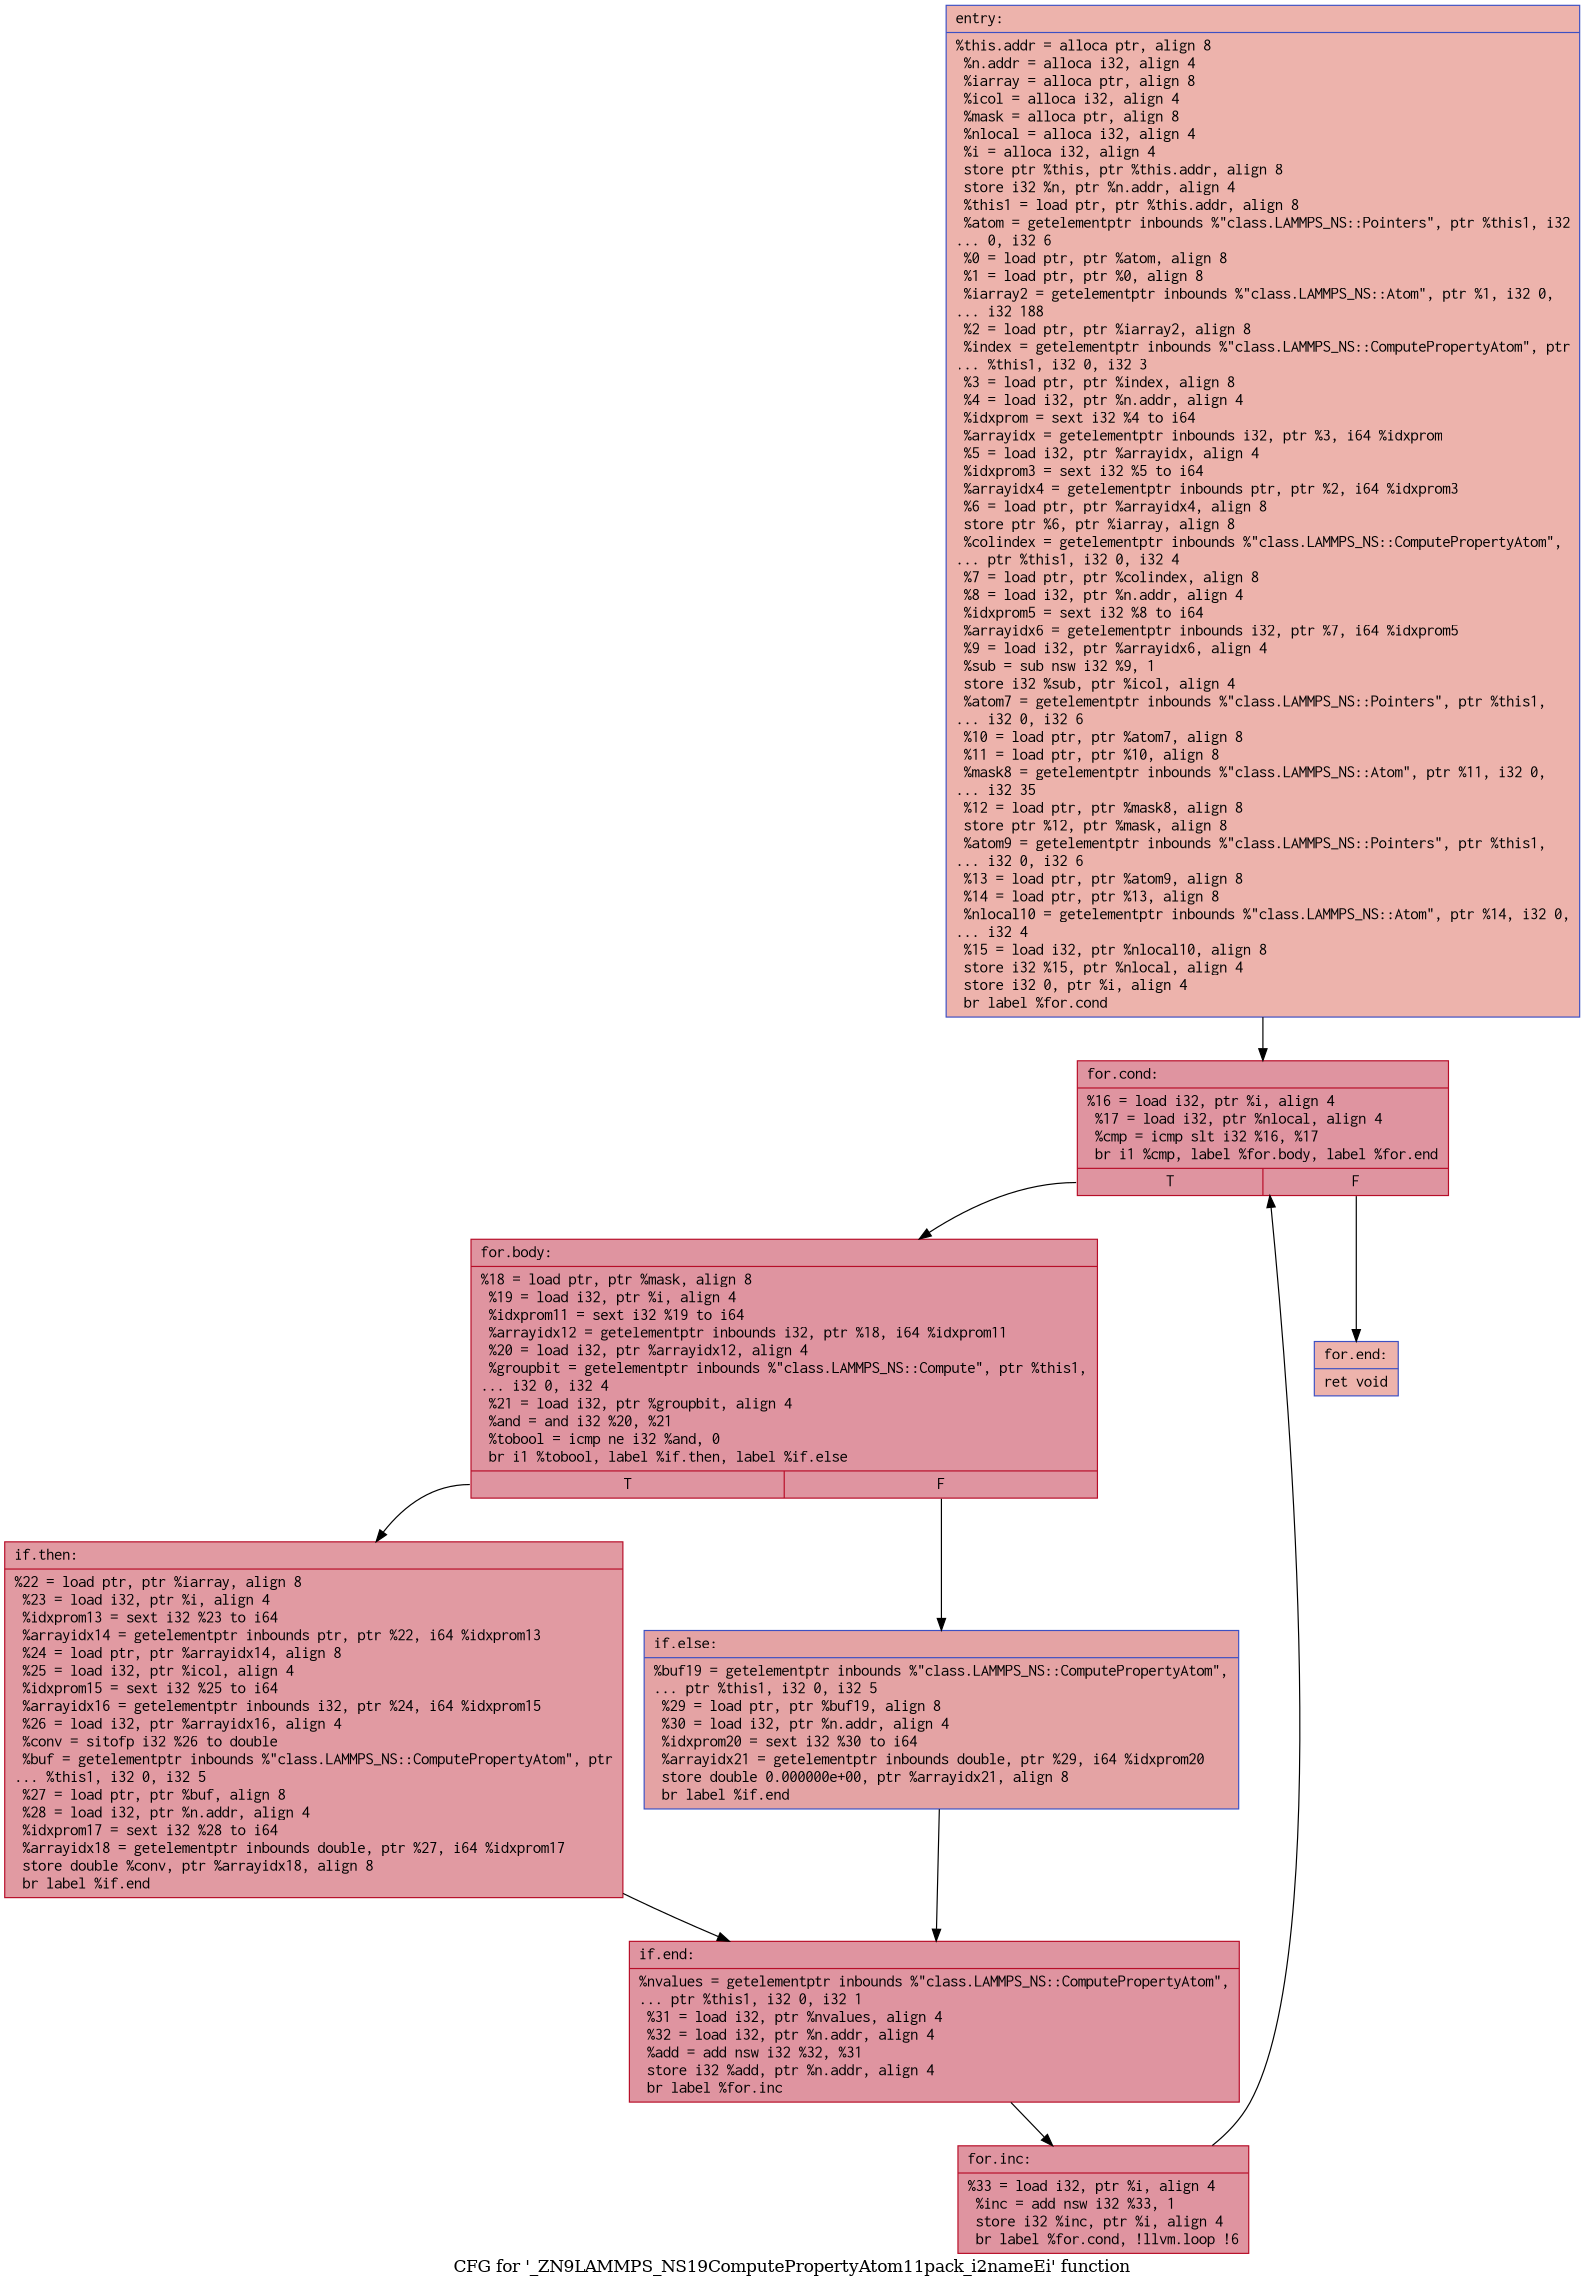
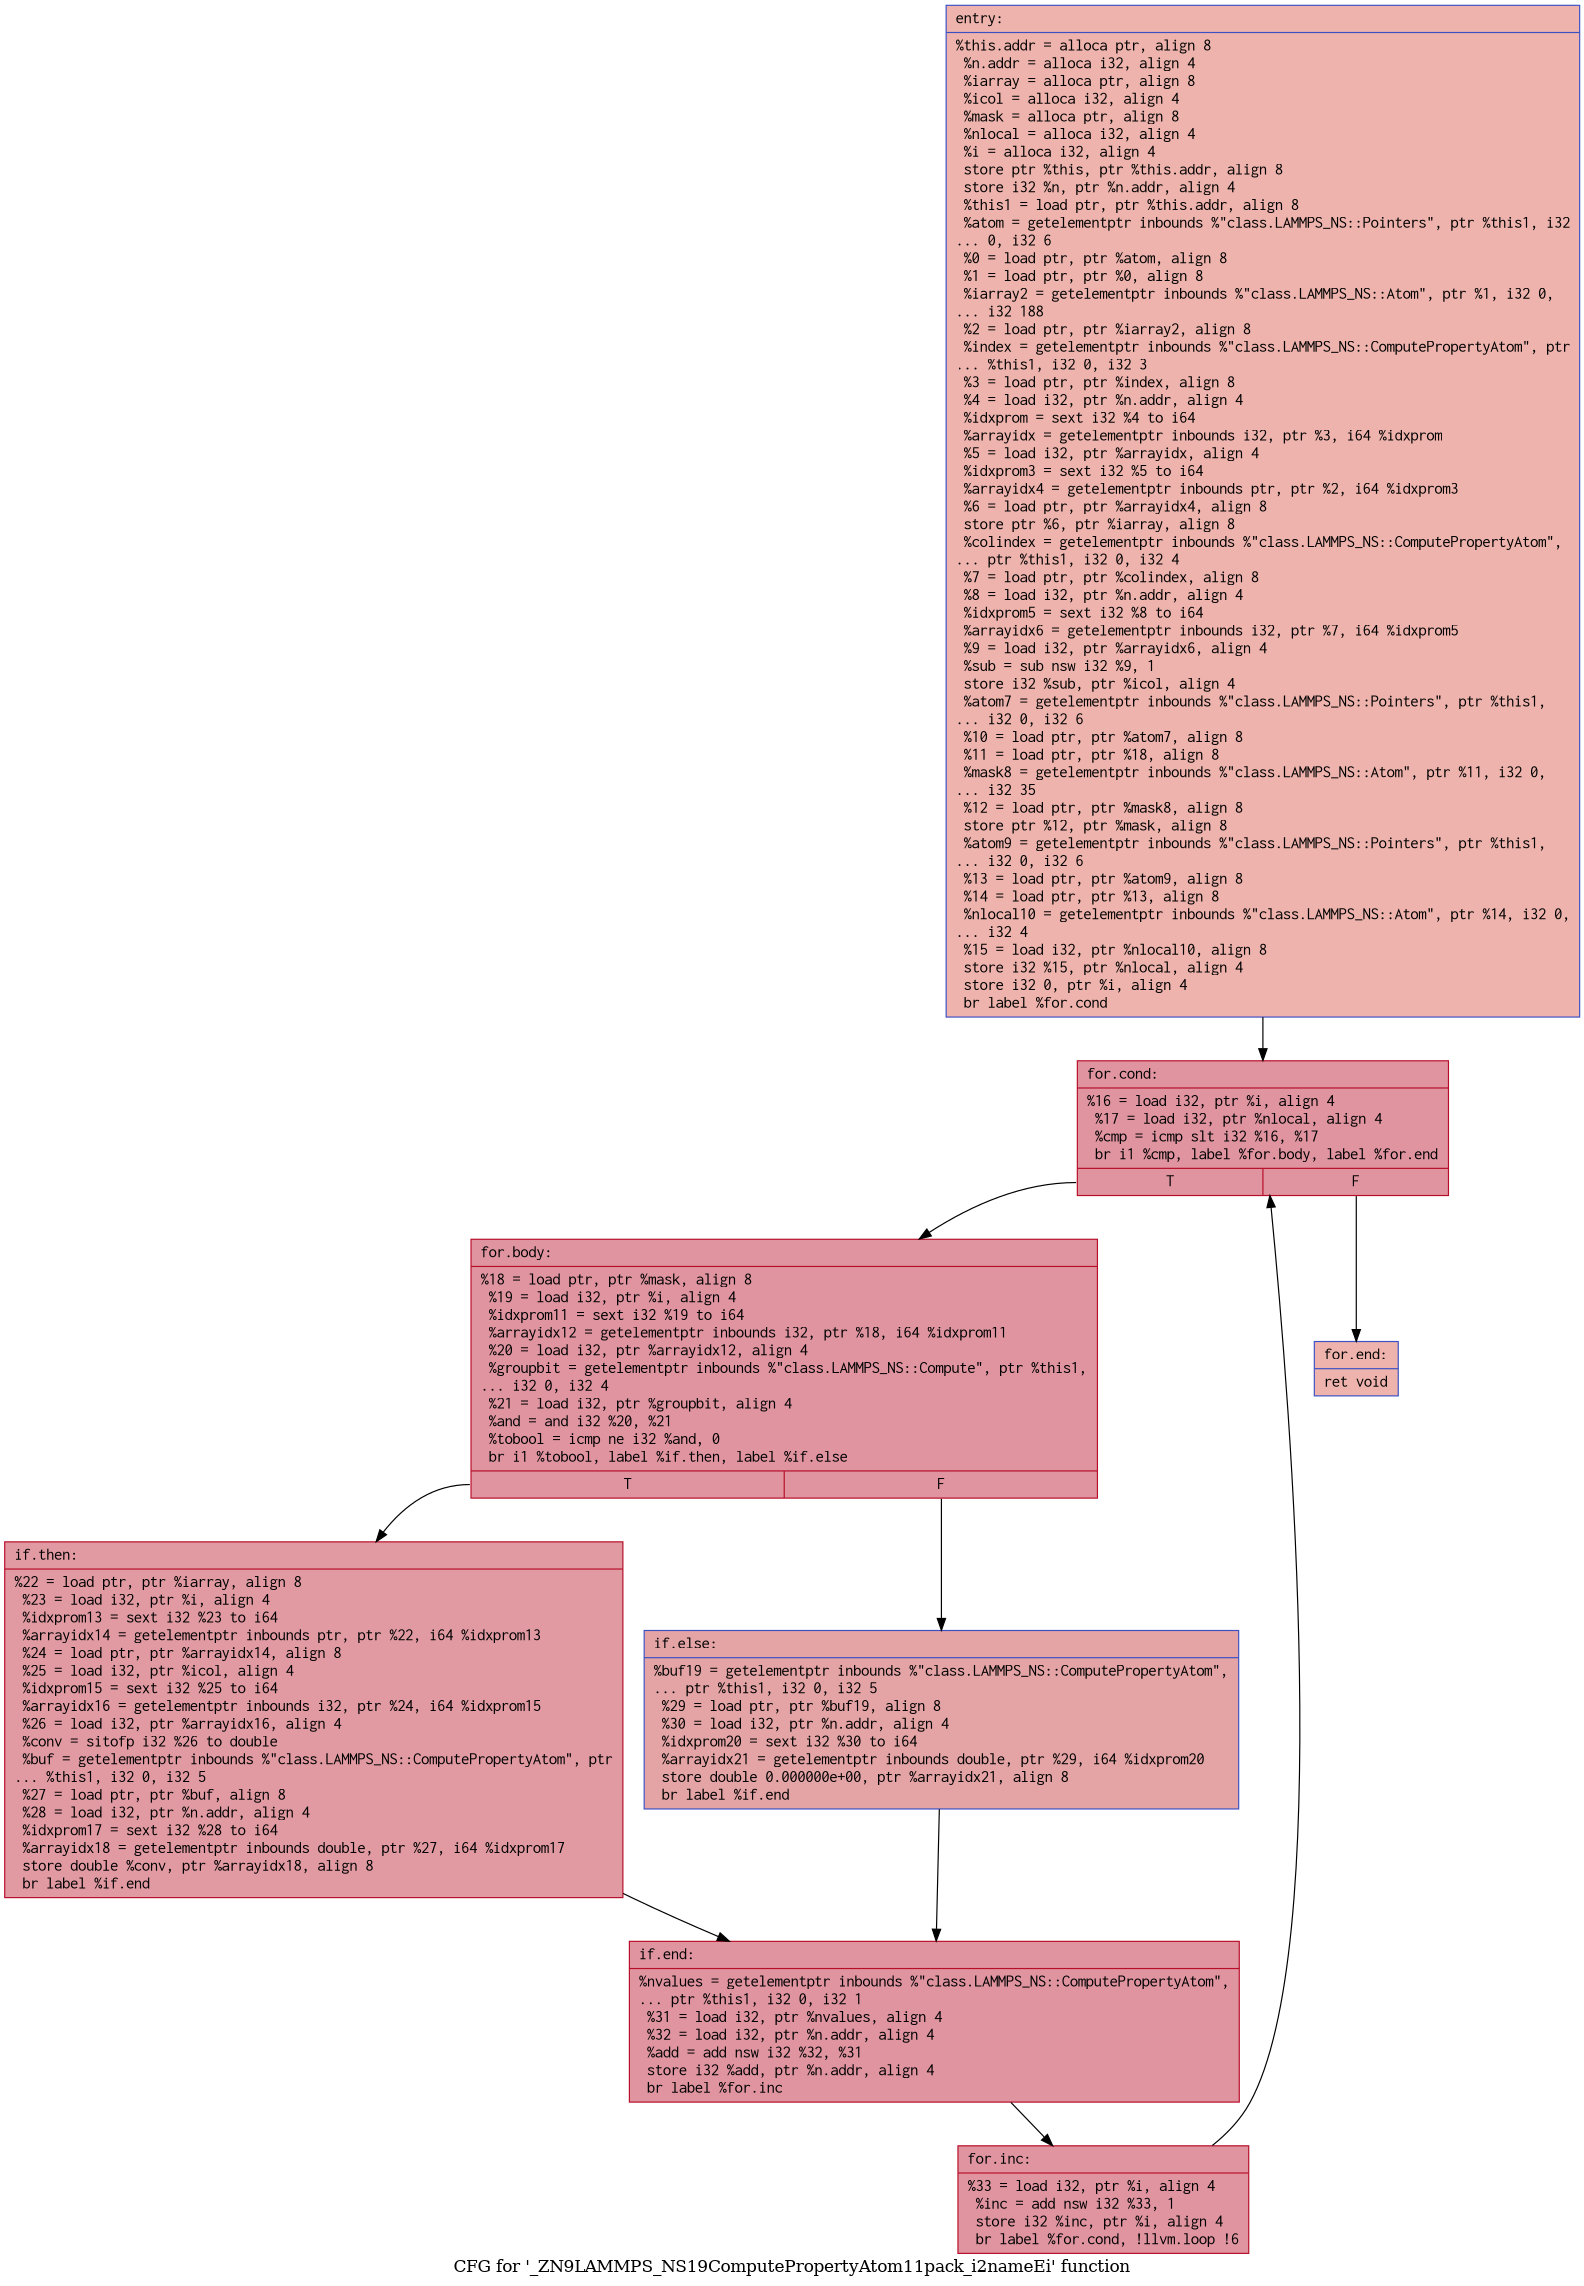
(1087, 755) -> (1087, 755)
